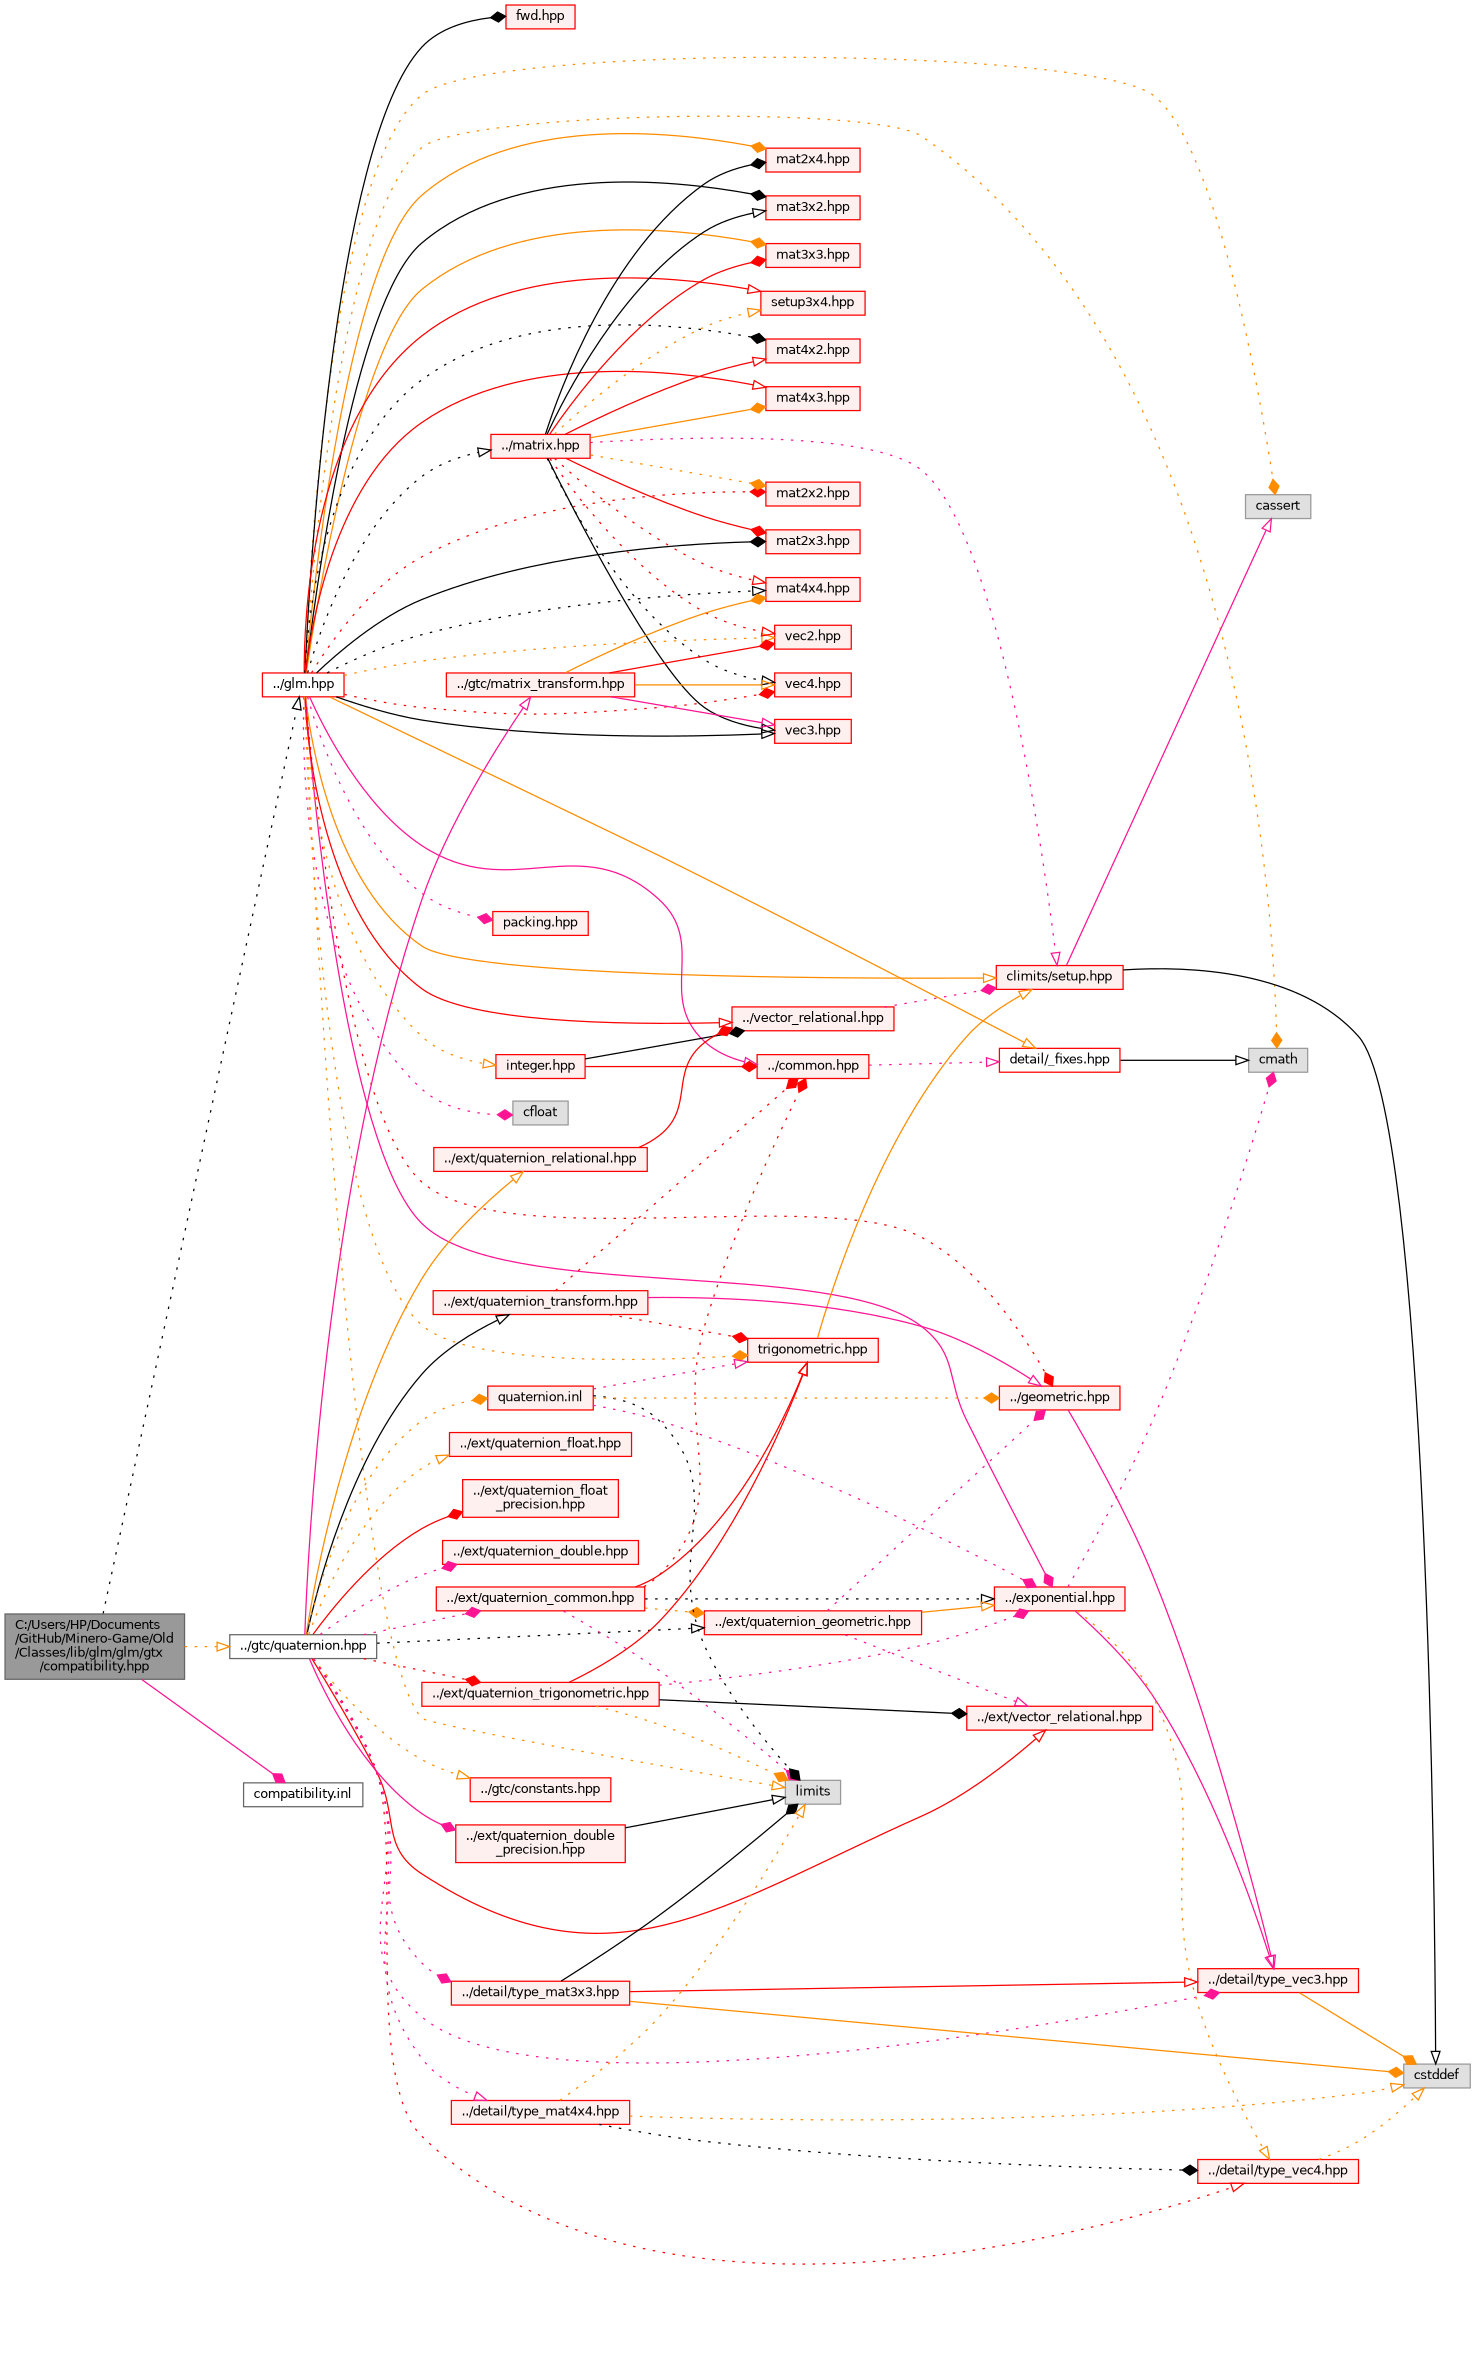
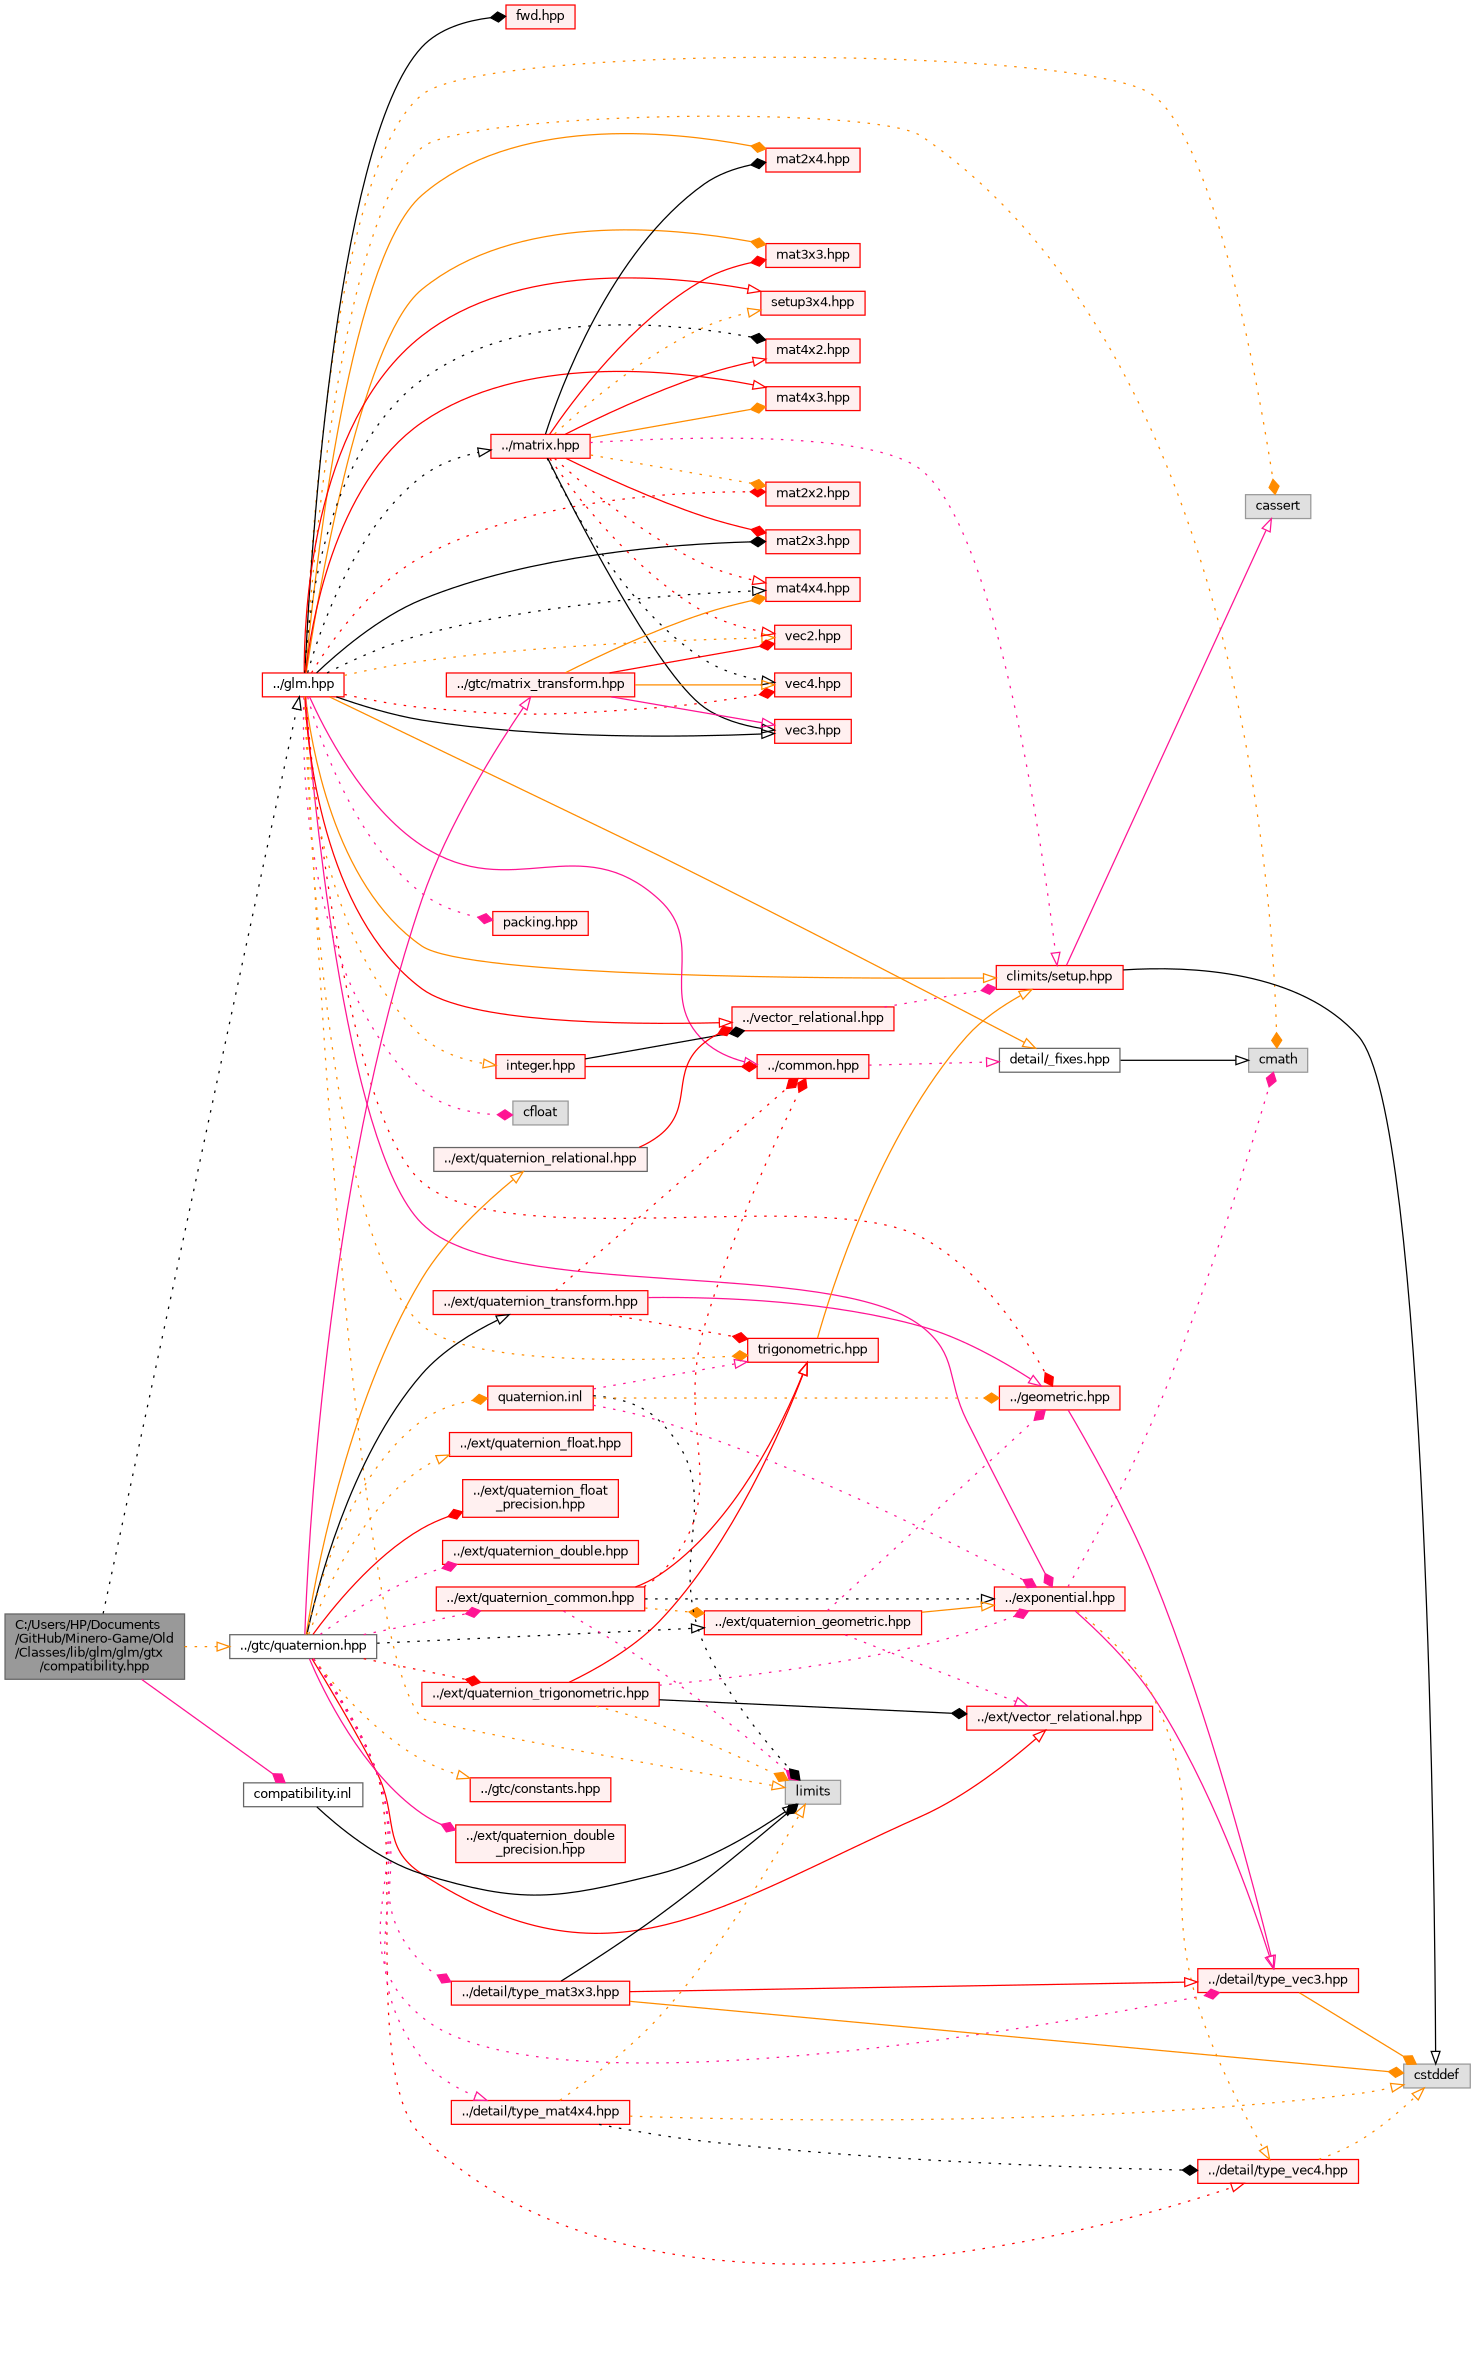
(813, 208) -> none
(1060, 1060) -> (1060, 1060)
(541, 1159) -> (541, 1159)
(699, 1814) -> (548, 1894)
